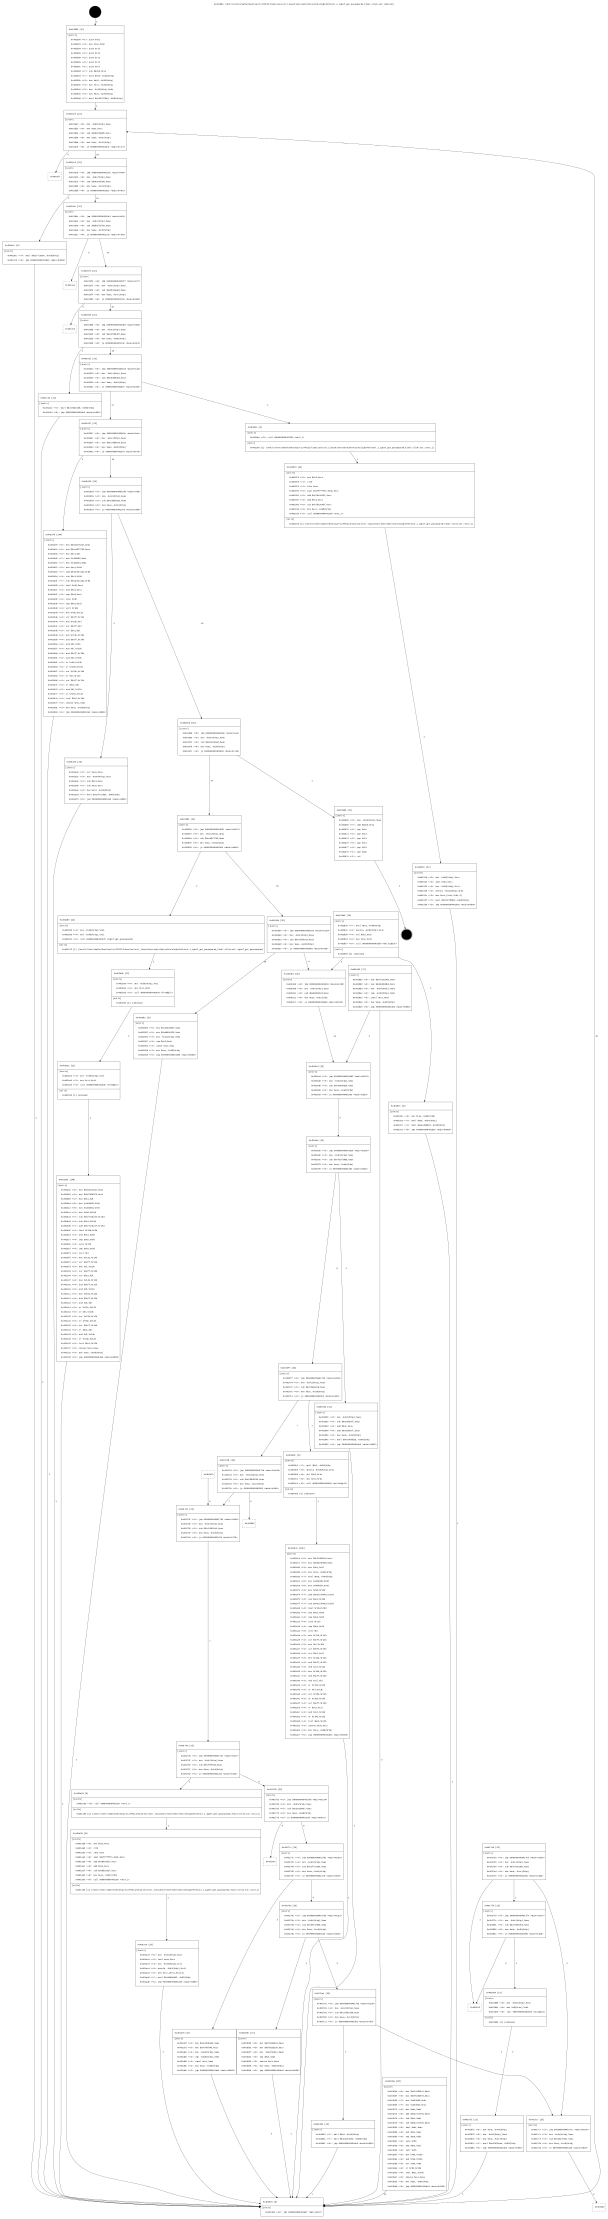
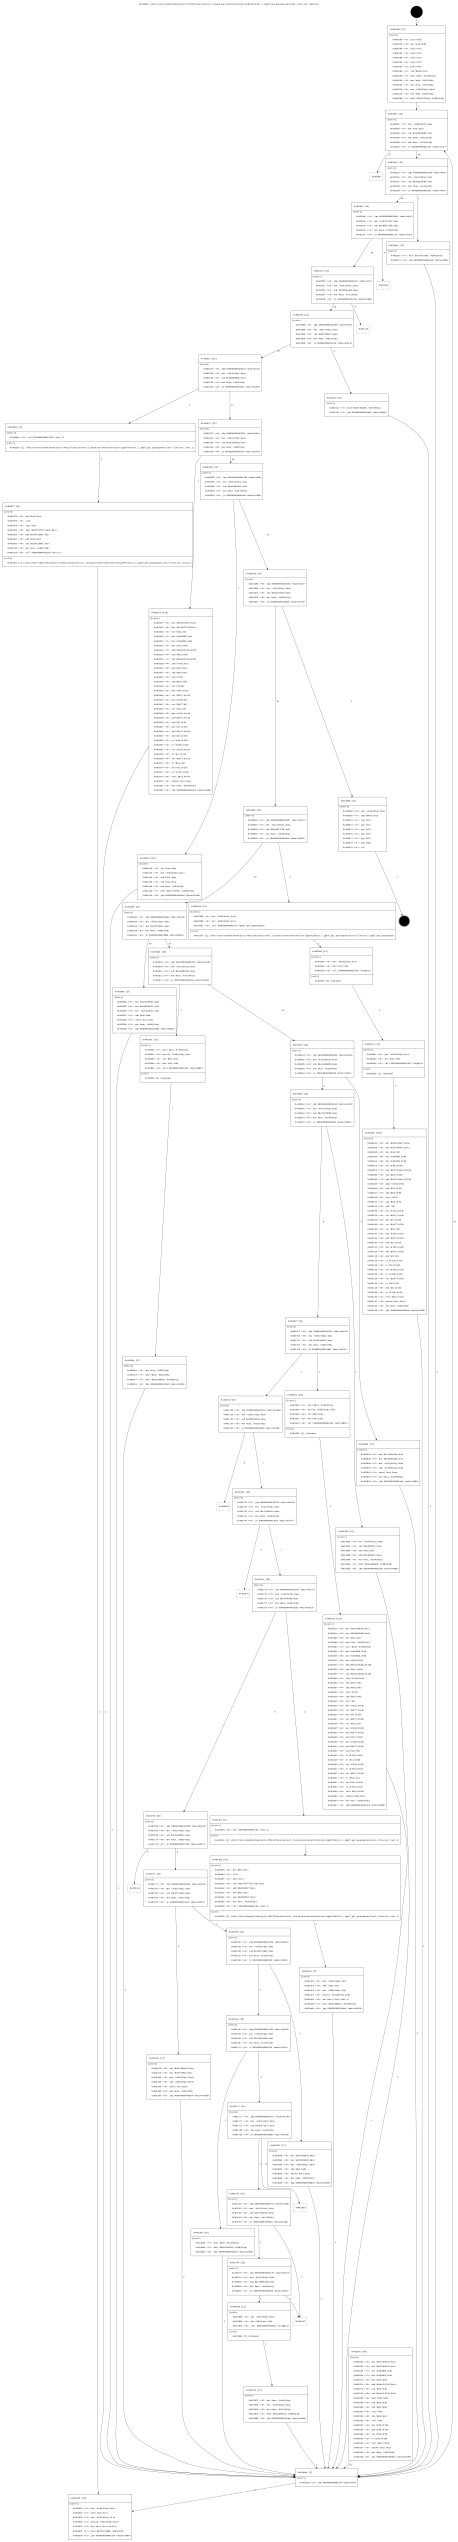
(338, 963) -> (179, 1009)
(358, 1036) -> (360, 1257)
(208, 1491) -> (252, 1556)
(456, 1614) -> (214, 2497)
(566, 1994) -> (259, 2163)
